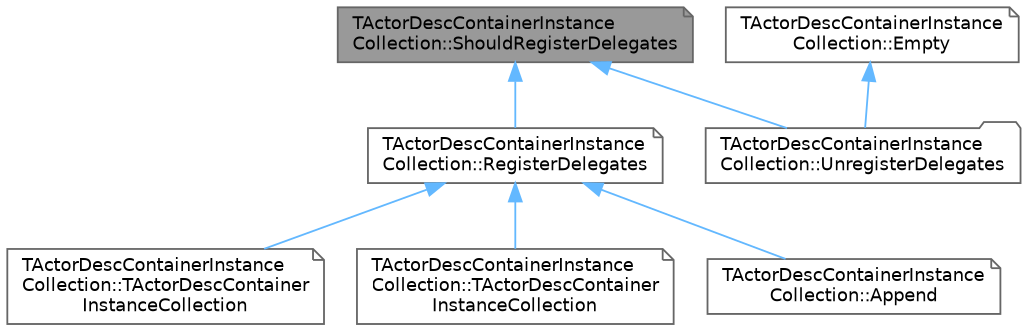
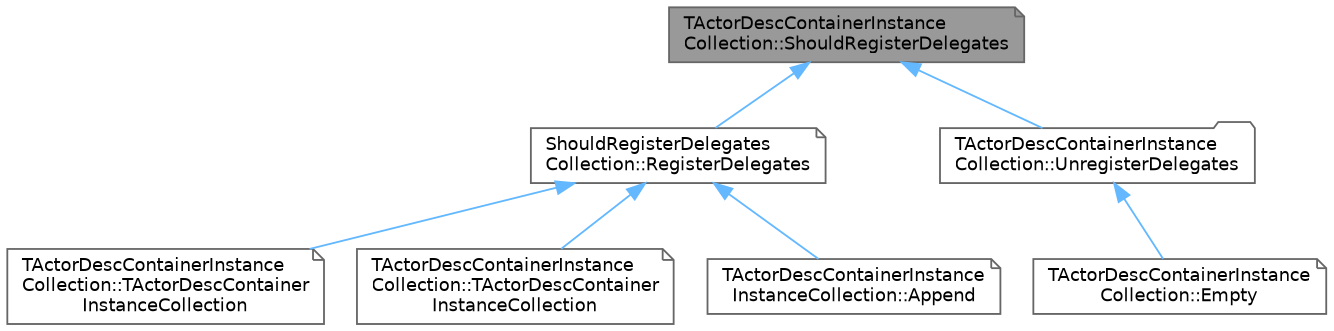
(867, 104) -> (1144, 229)
(515, 156) -> (678, 156)
(854, 286) -> (854, 286)
